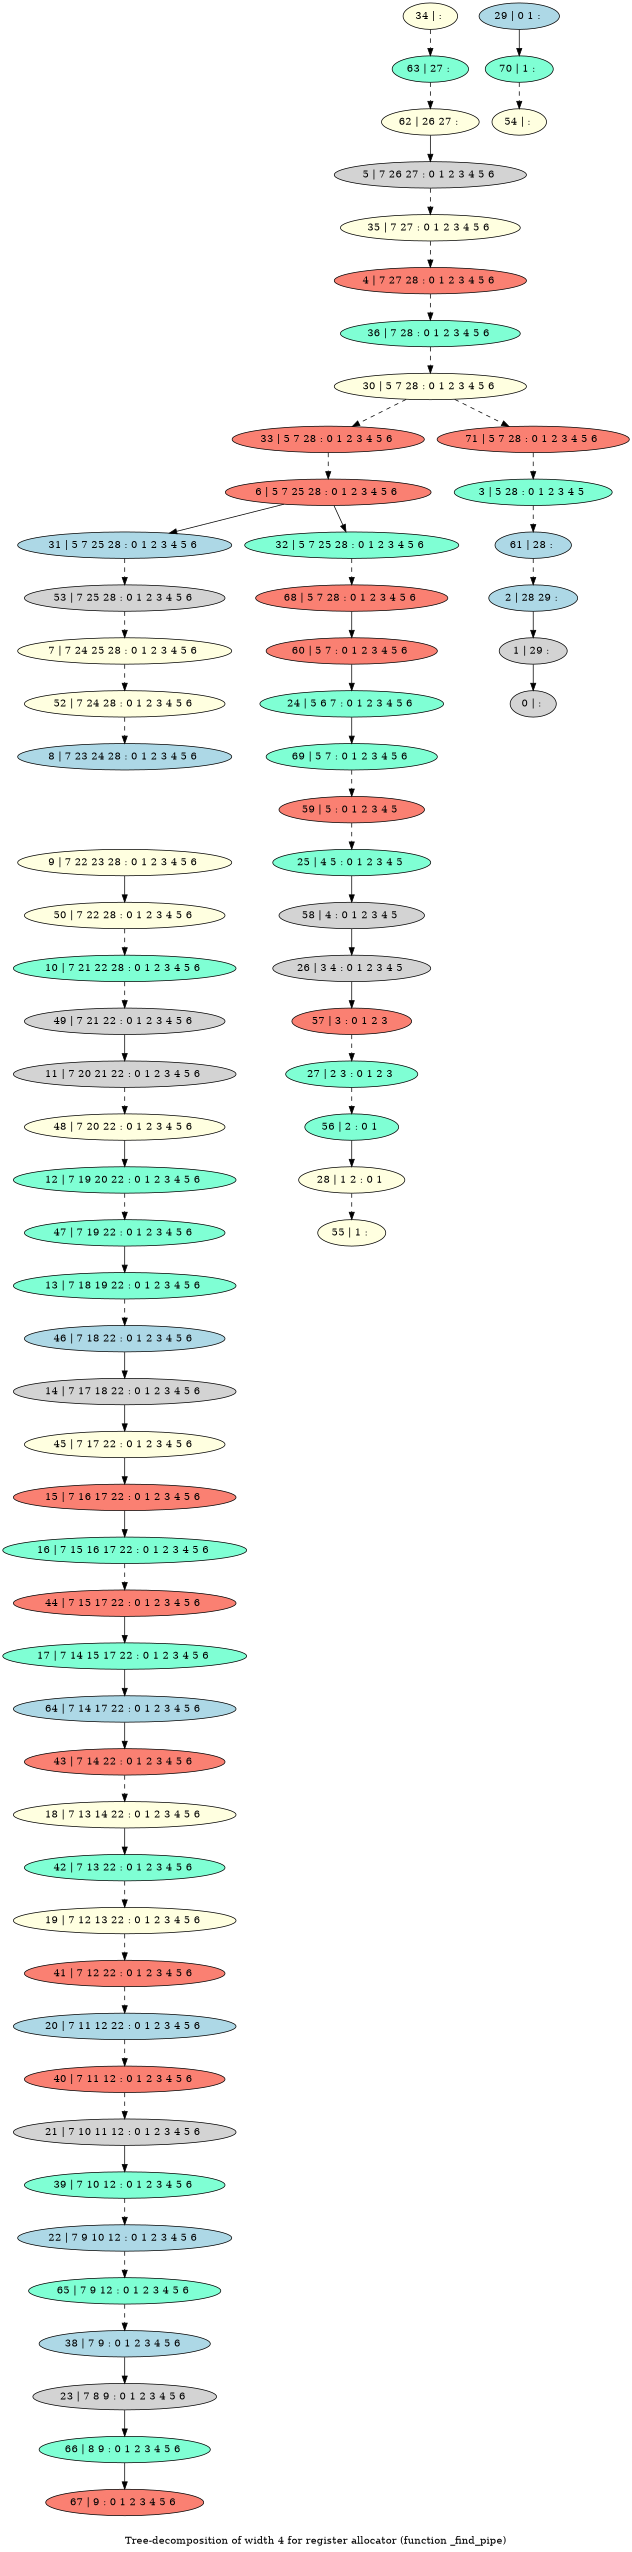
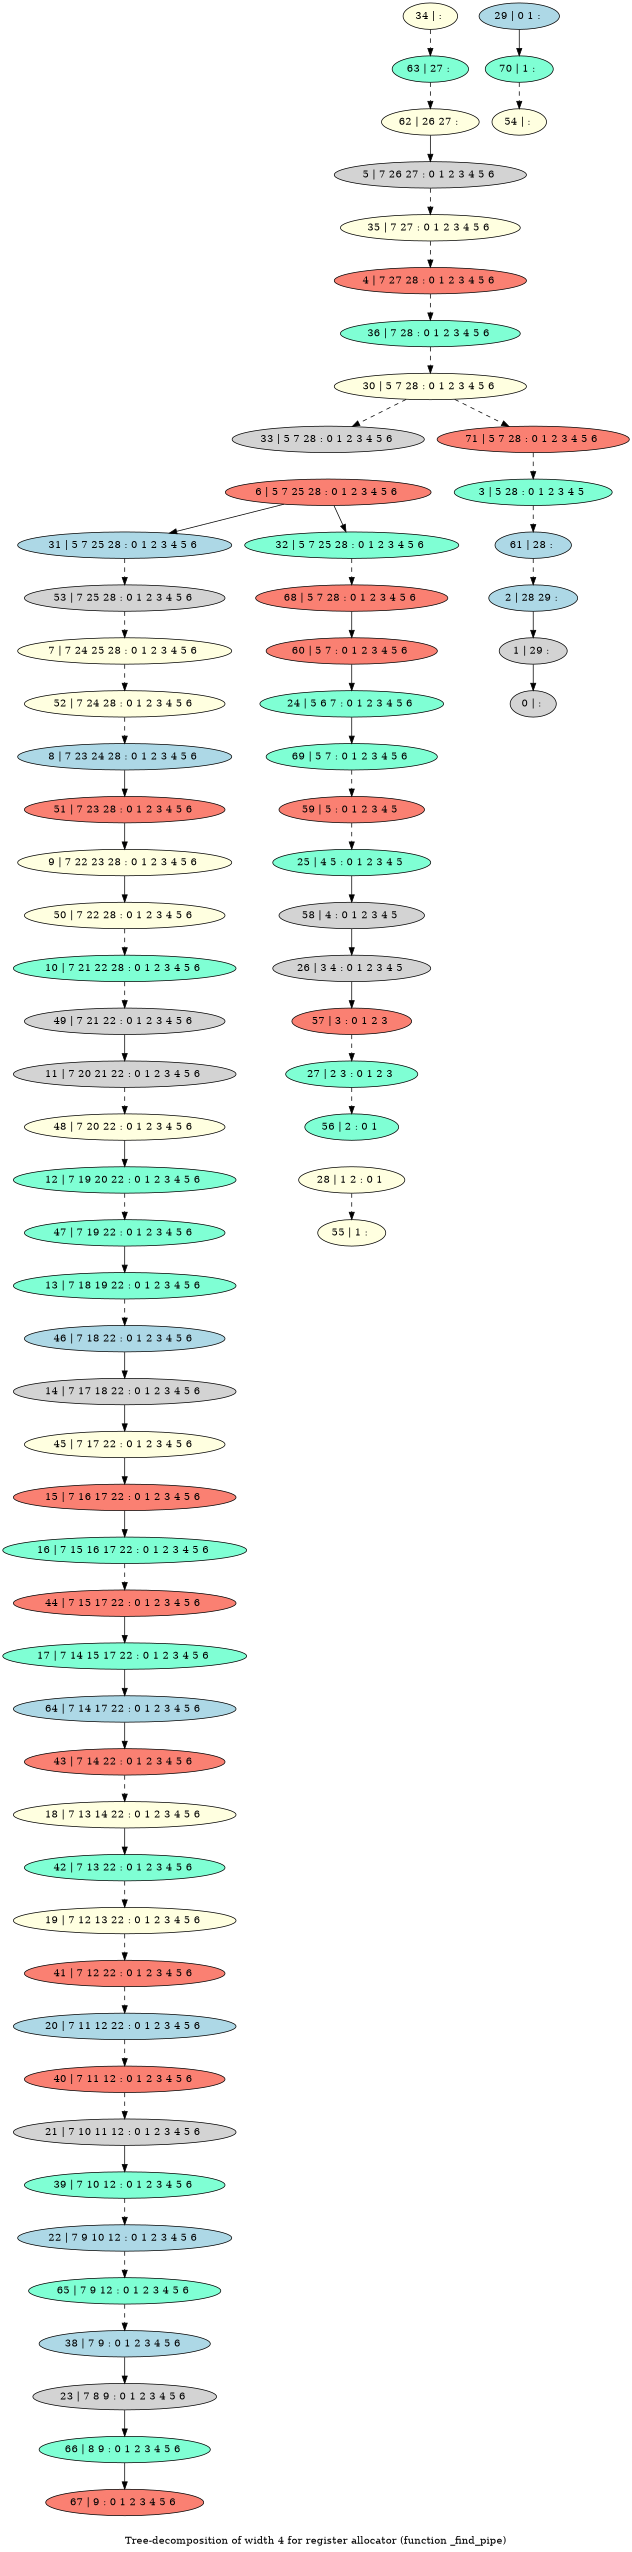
(328, 439) -> (328, 439)
(328, 462) -> none
none -> (125, 810)
(352, 1150) -> none
